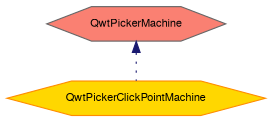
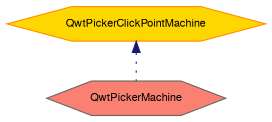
(136, 67) -> (136, 67)
